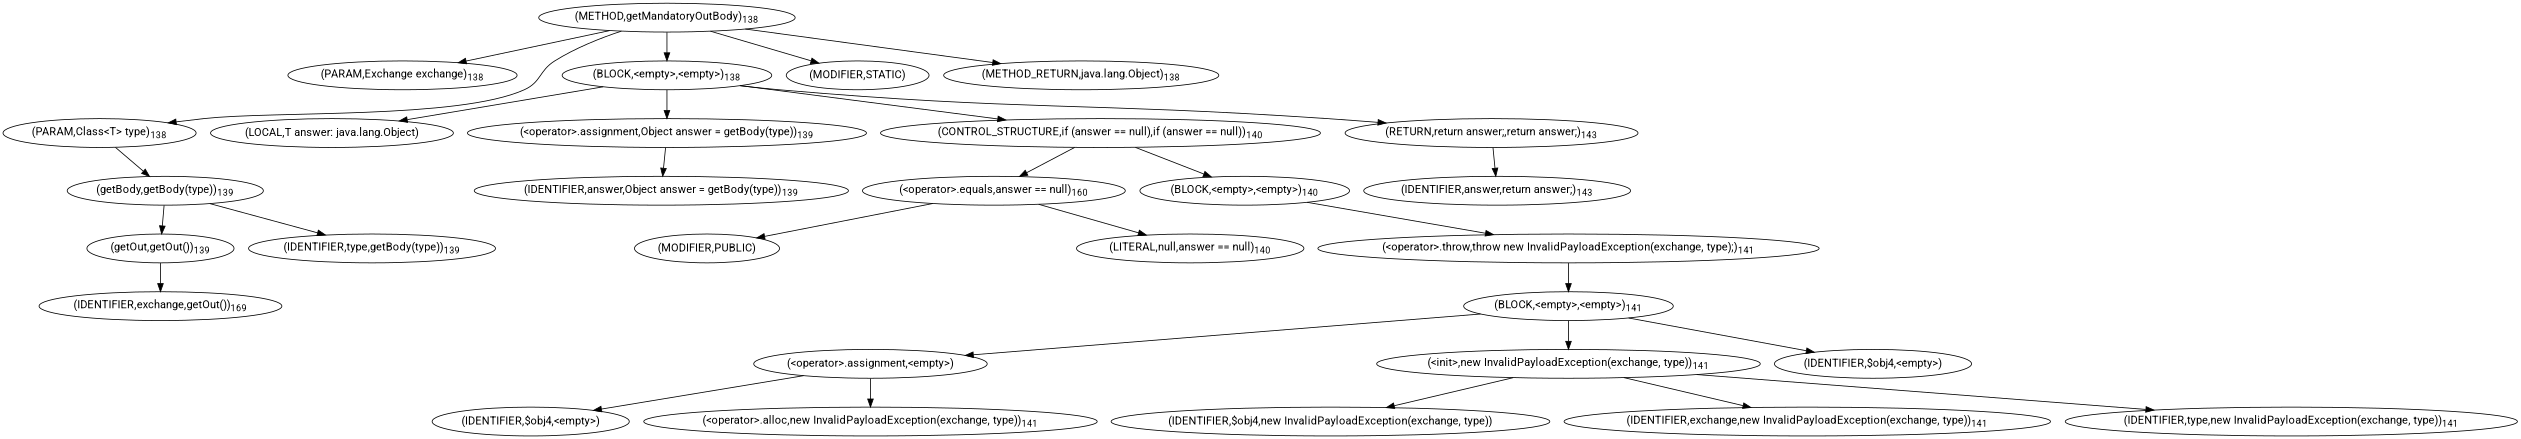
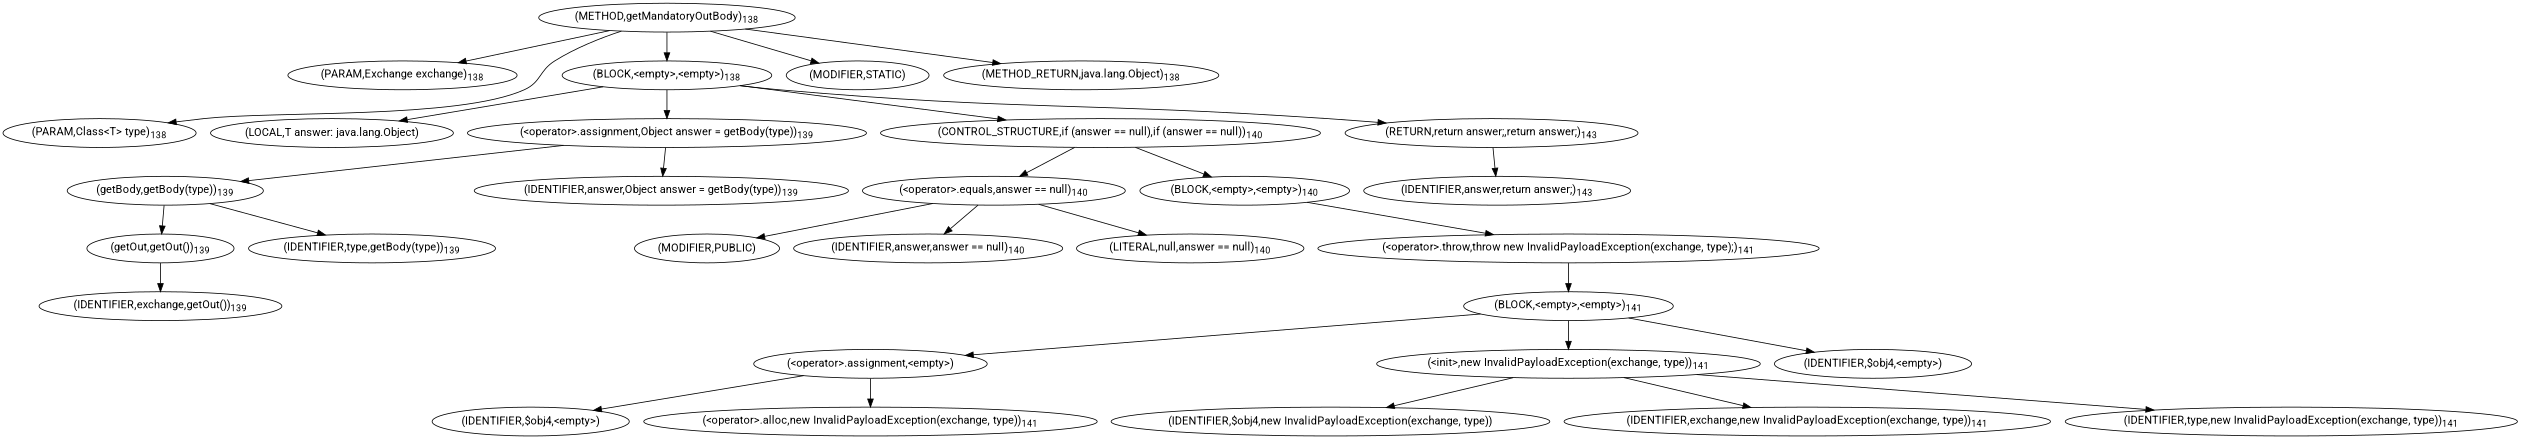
(129, 159) -> (406, 163)
(1080, 190) -> (1080, 190)
none -> (928, 248)
(239, 305) -> (239, 305)
